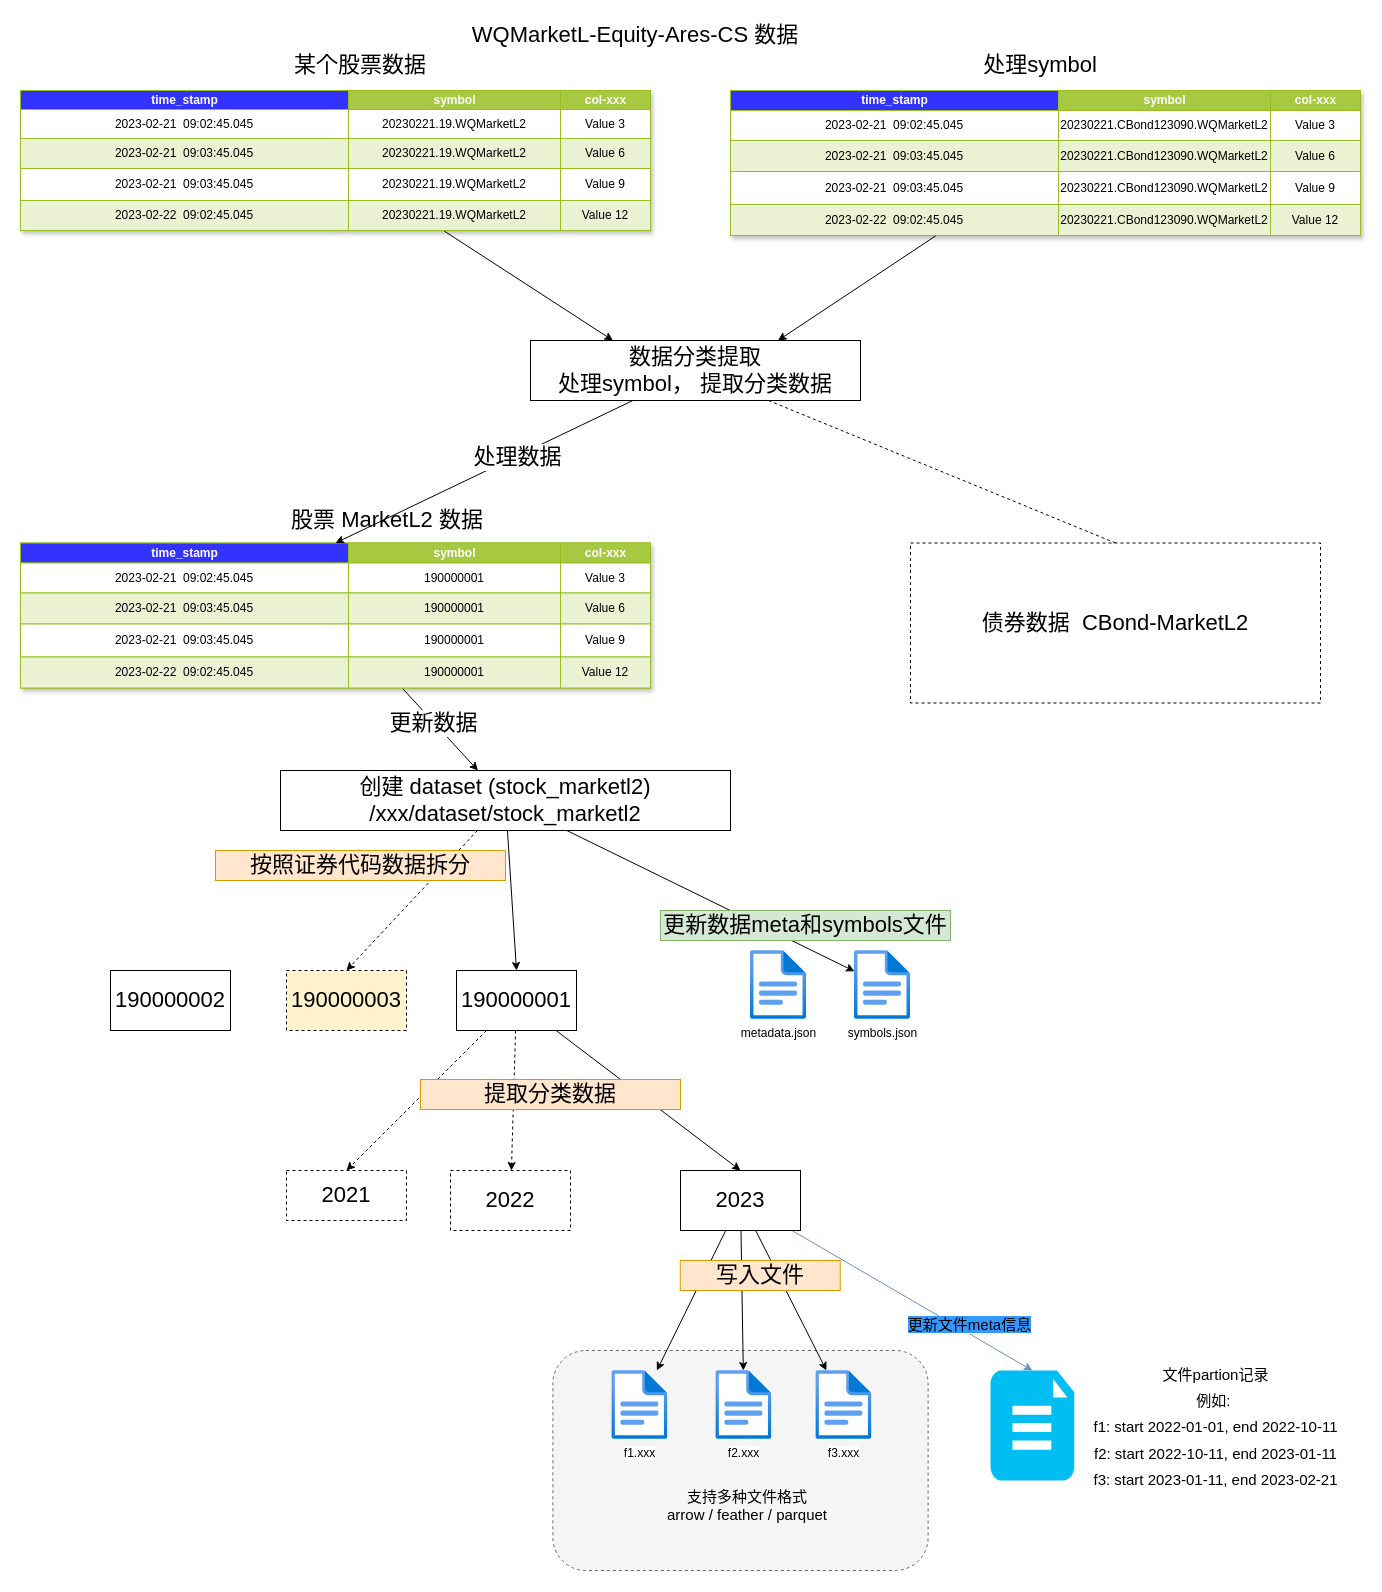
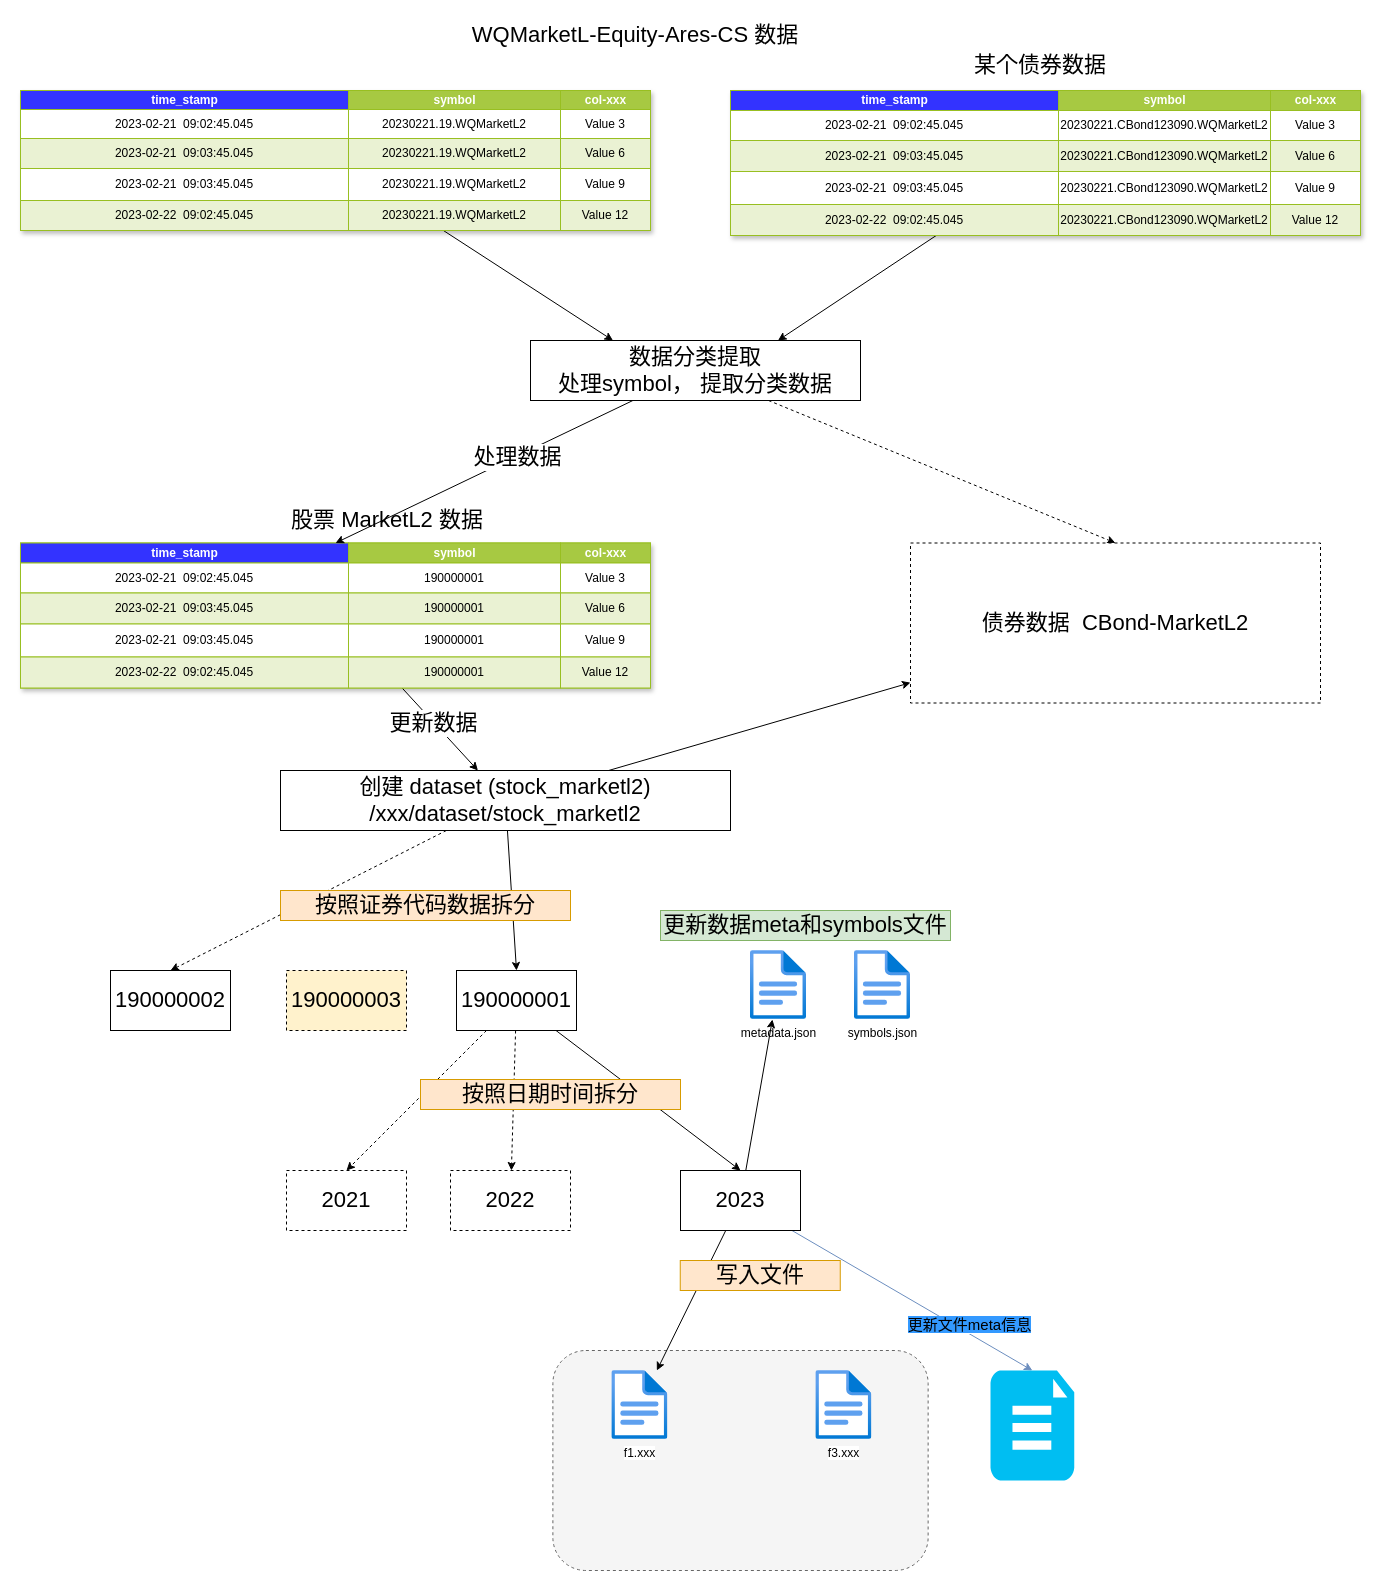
(361, 66) -> none
(1041, 66) -> (1041, 66)
(1110, 541) -> (1108, 540)
none -> (380, 864)
(361, 866) -> (426, 906)
(648, 870) -> (756, 727)
(414, 898) -> none
(551, 1095) -> (551, 1095)
(347, 1196) -> (347, 1201)
(743, 1326) -> none
(804, 1326) -> (759, 1098)
(744, 1405) -> none
(1216, 1426) -> none
(748, 1506) -> none
